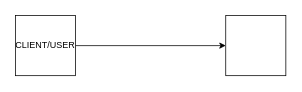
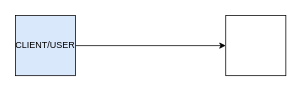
(45, 45) -> (45, 45)
